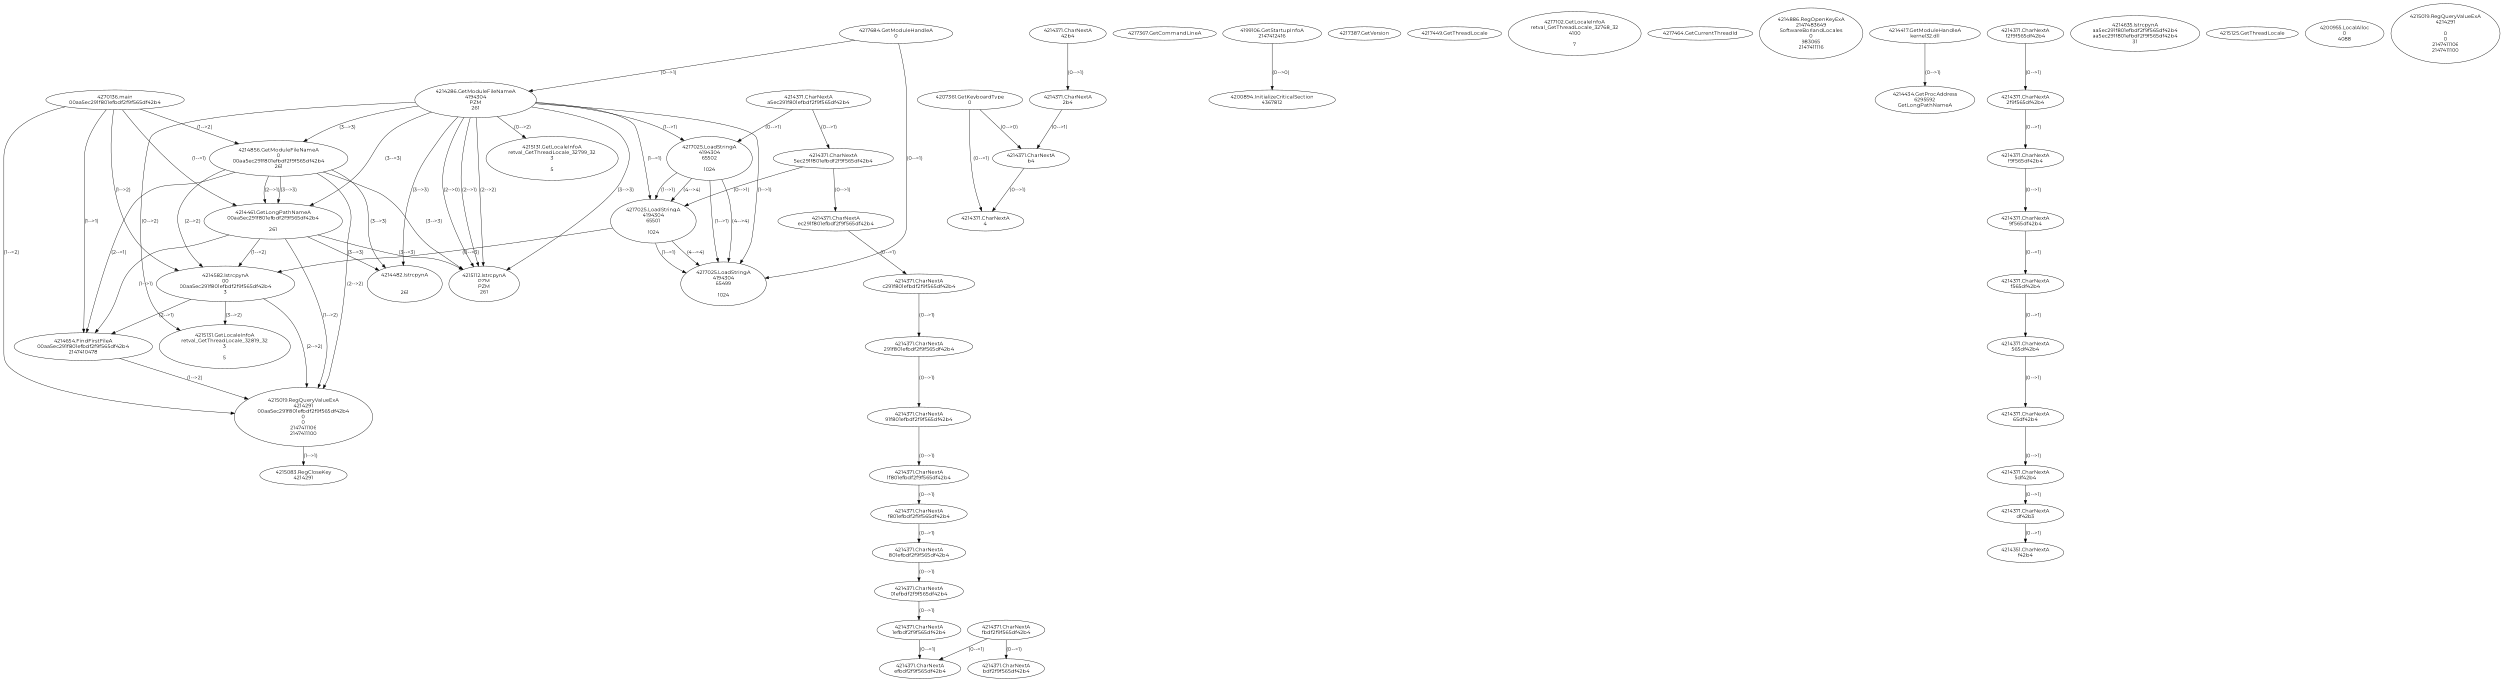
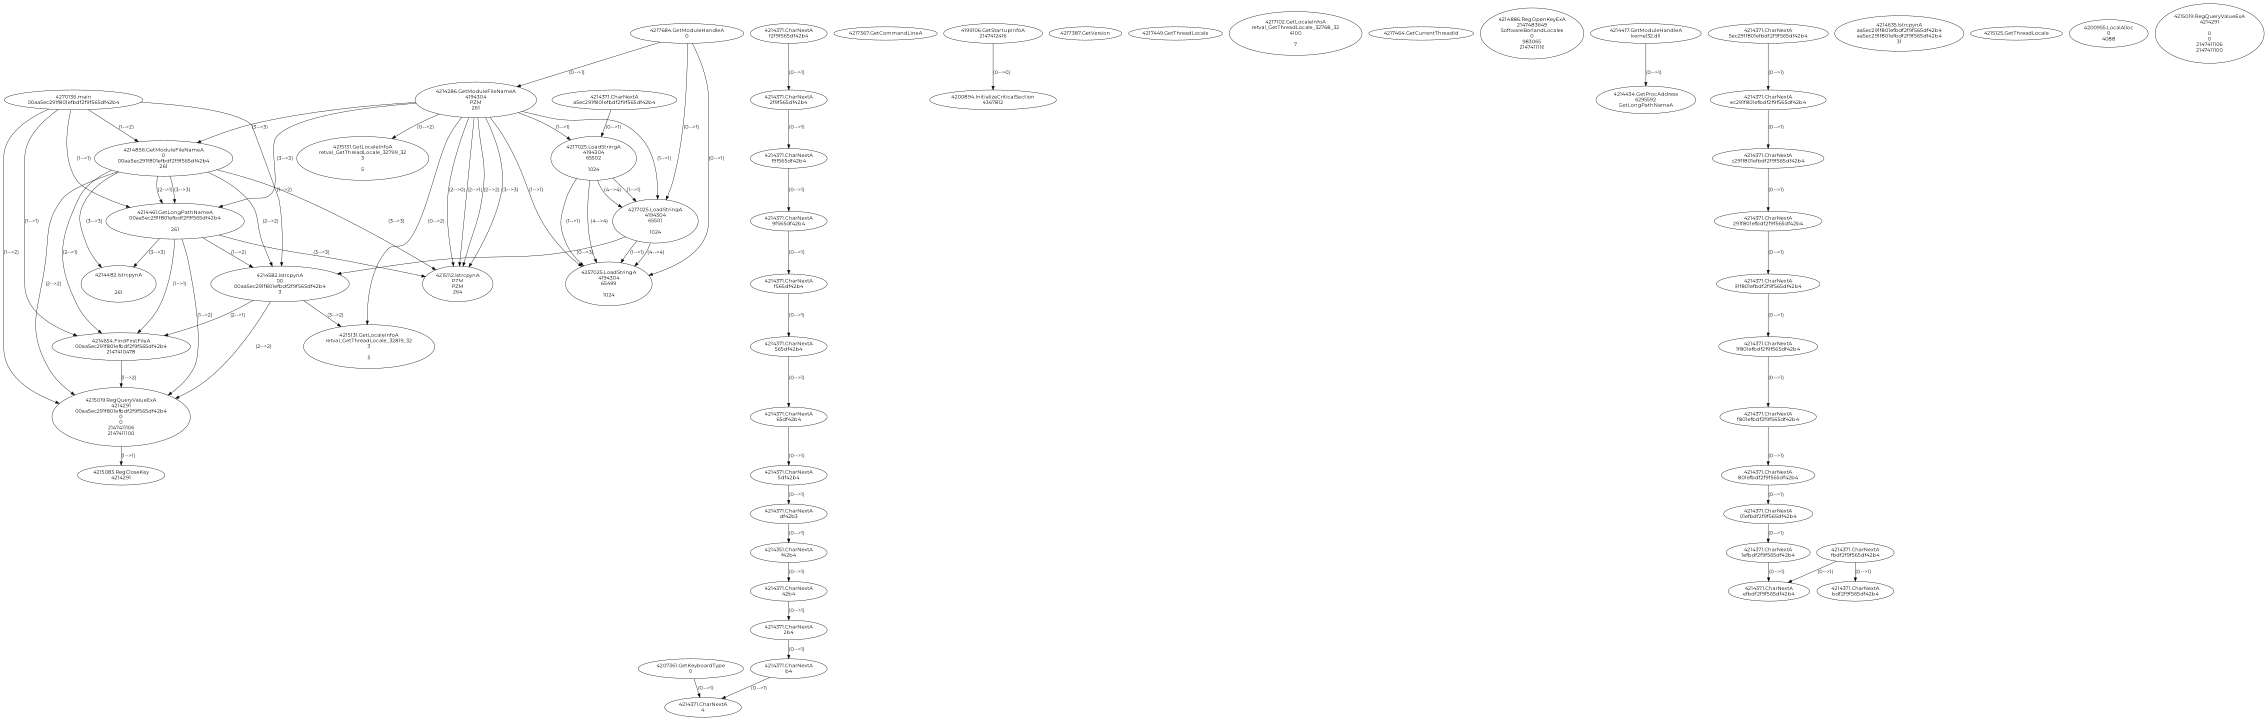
(820, 127) -> none
(999, 128) -> none
(414, 183) -> none
(745, 184) -> (684, 121)
(484, 284) -> (458, 284)
(724, 284) -> (609, 284)
none -> (789, 570)
